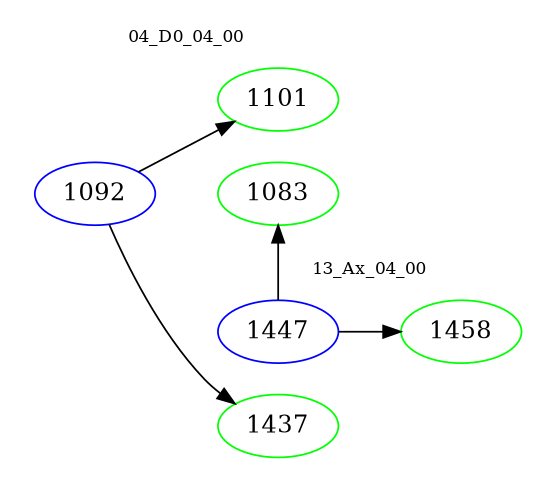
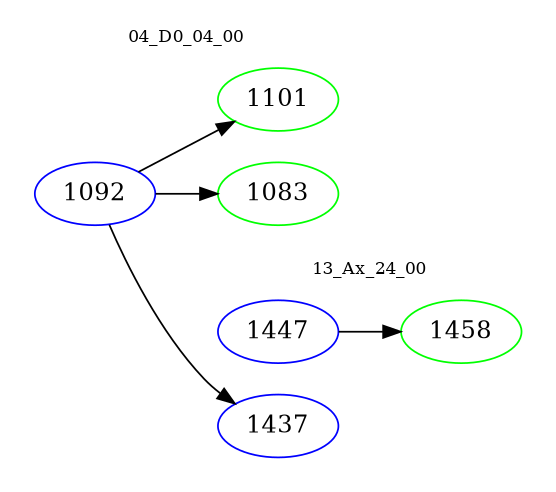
(370, 270) -> (370, 270)
(278, 271) -> (178, 194)
(278, 426) -> (278, 426)
